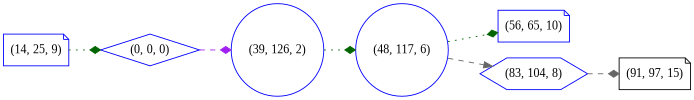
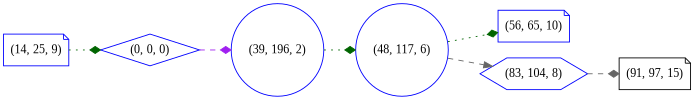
(277, 50) -> (277, 50)
